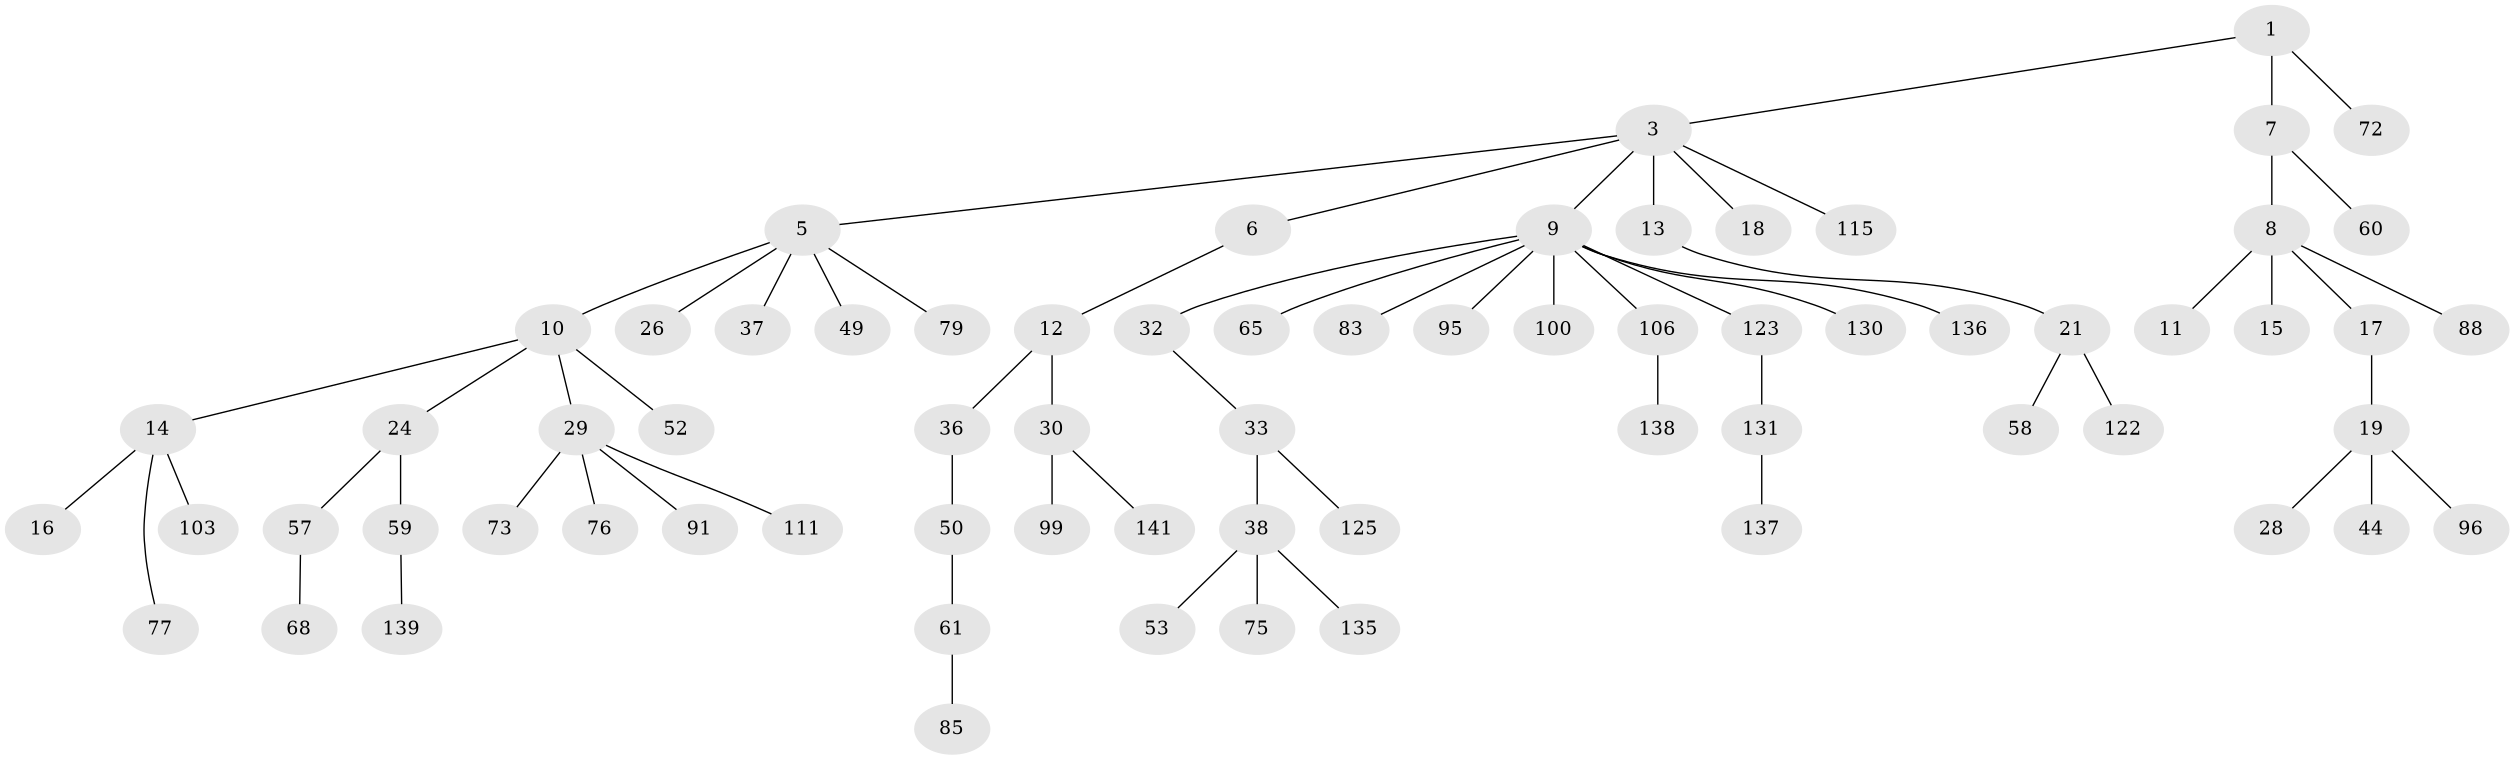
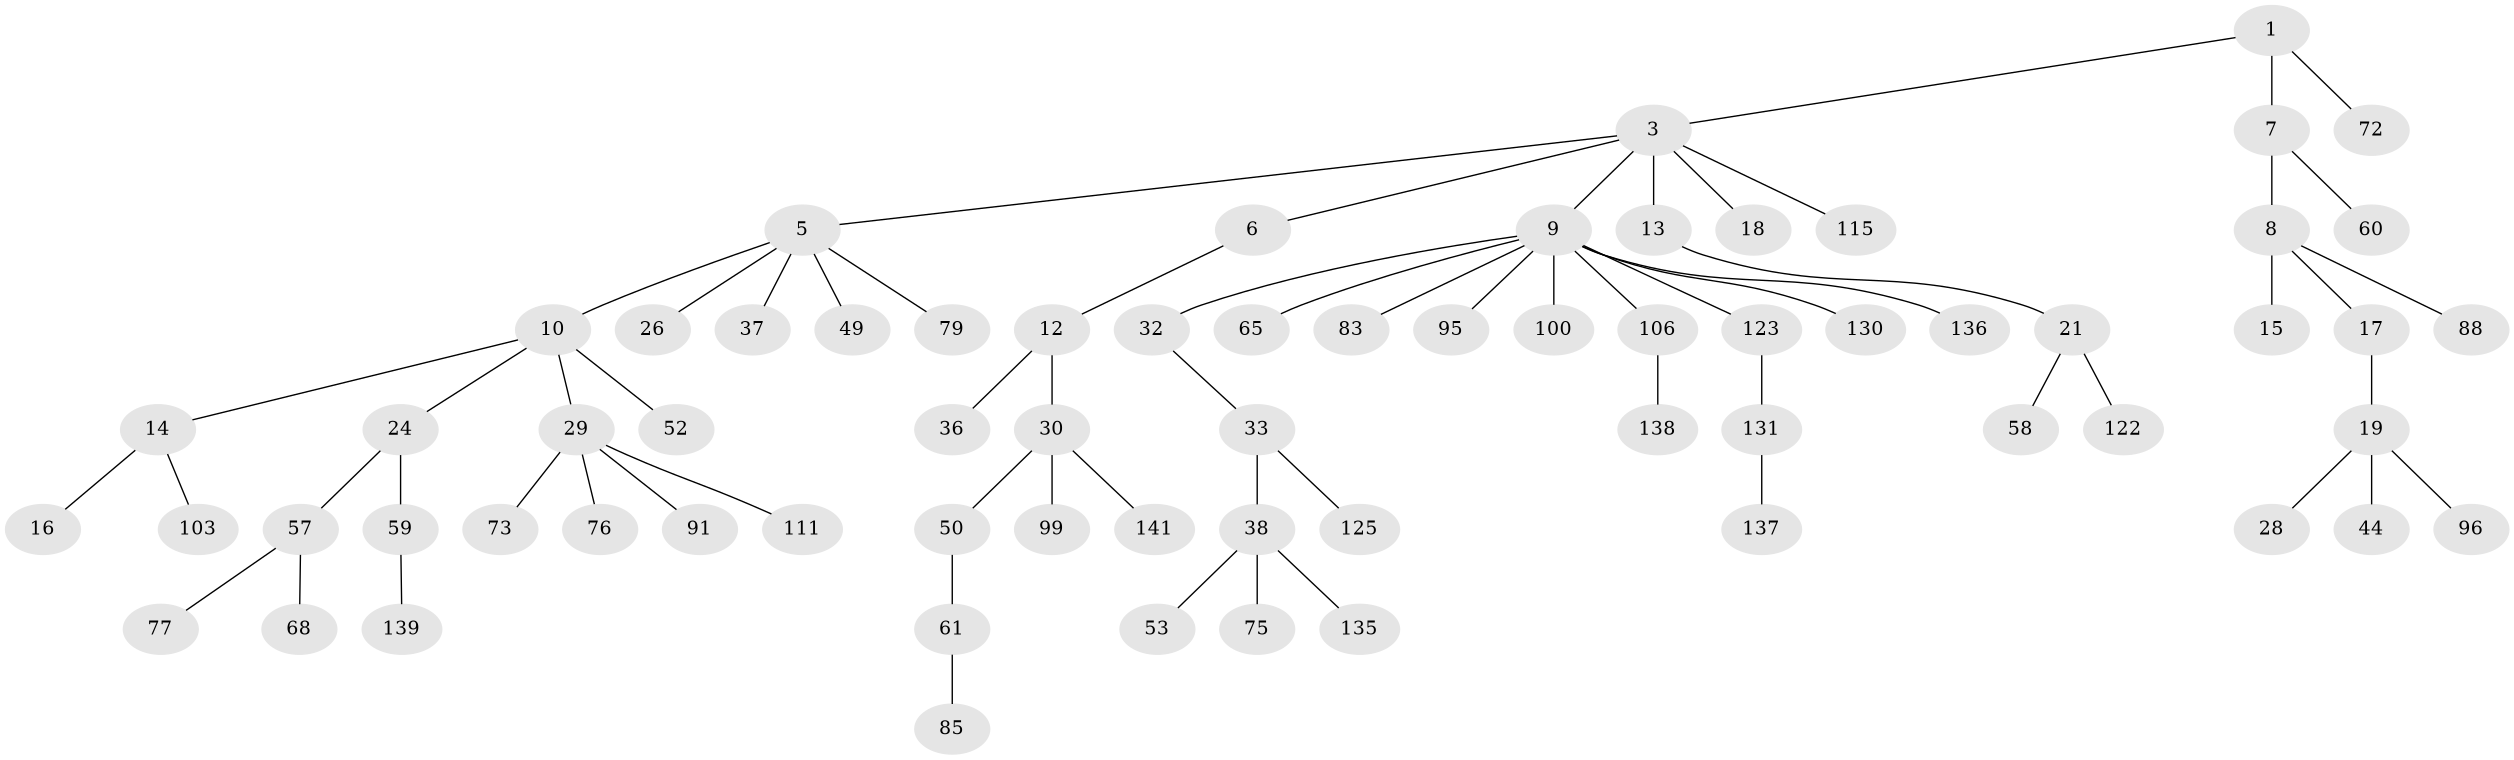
(2172, 330) -> none
(952, 480) -> (1002, 479)
(144, 530) -> (231, 579)
